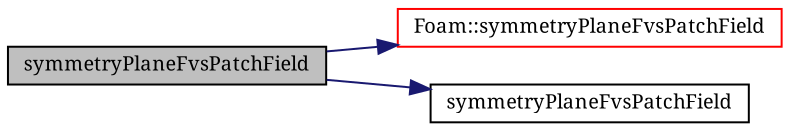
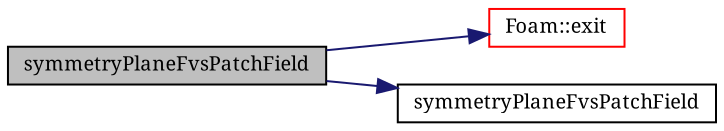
(590, 28) -> (557, 28)
